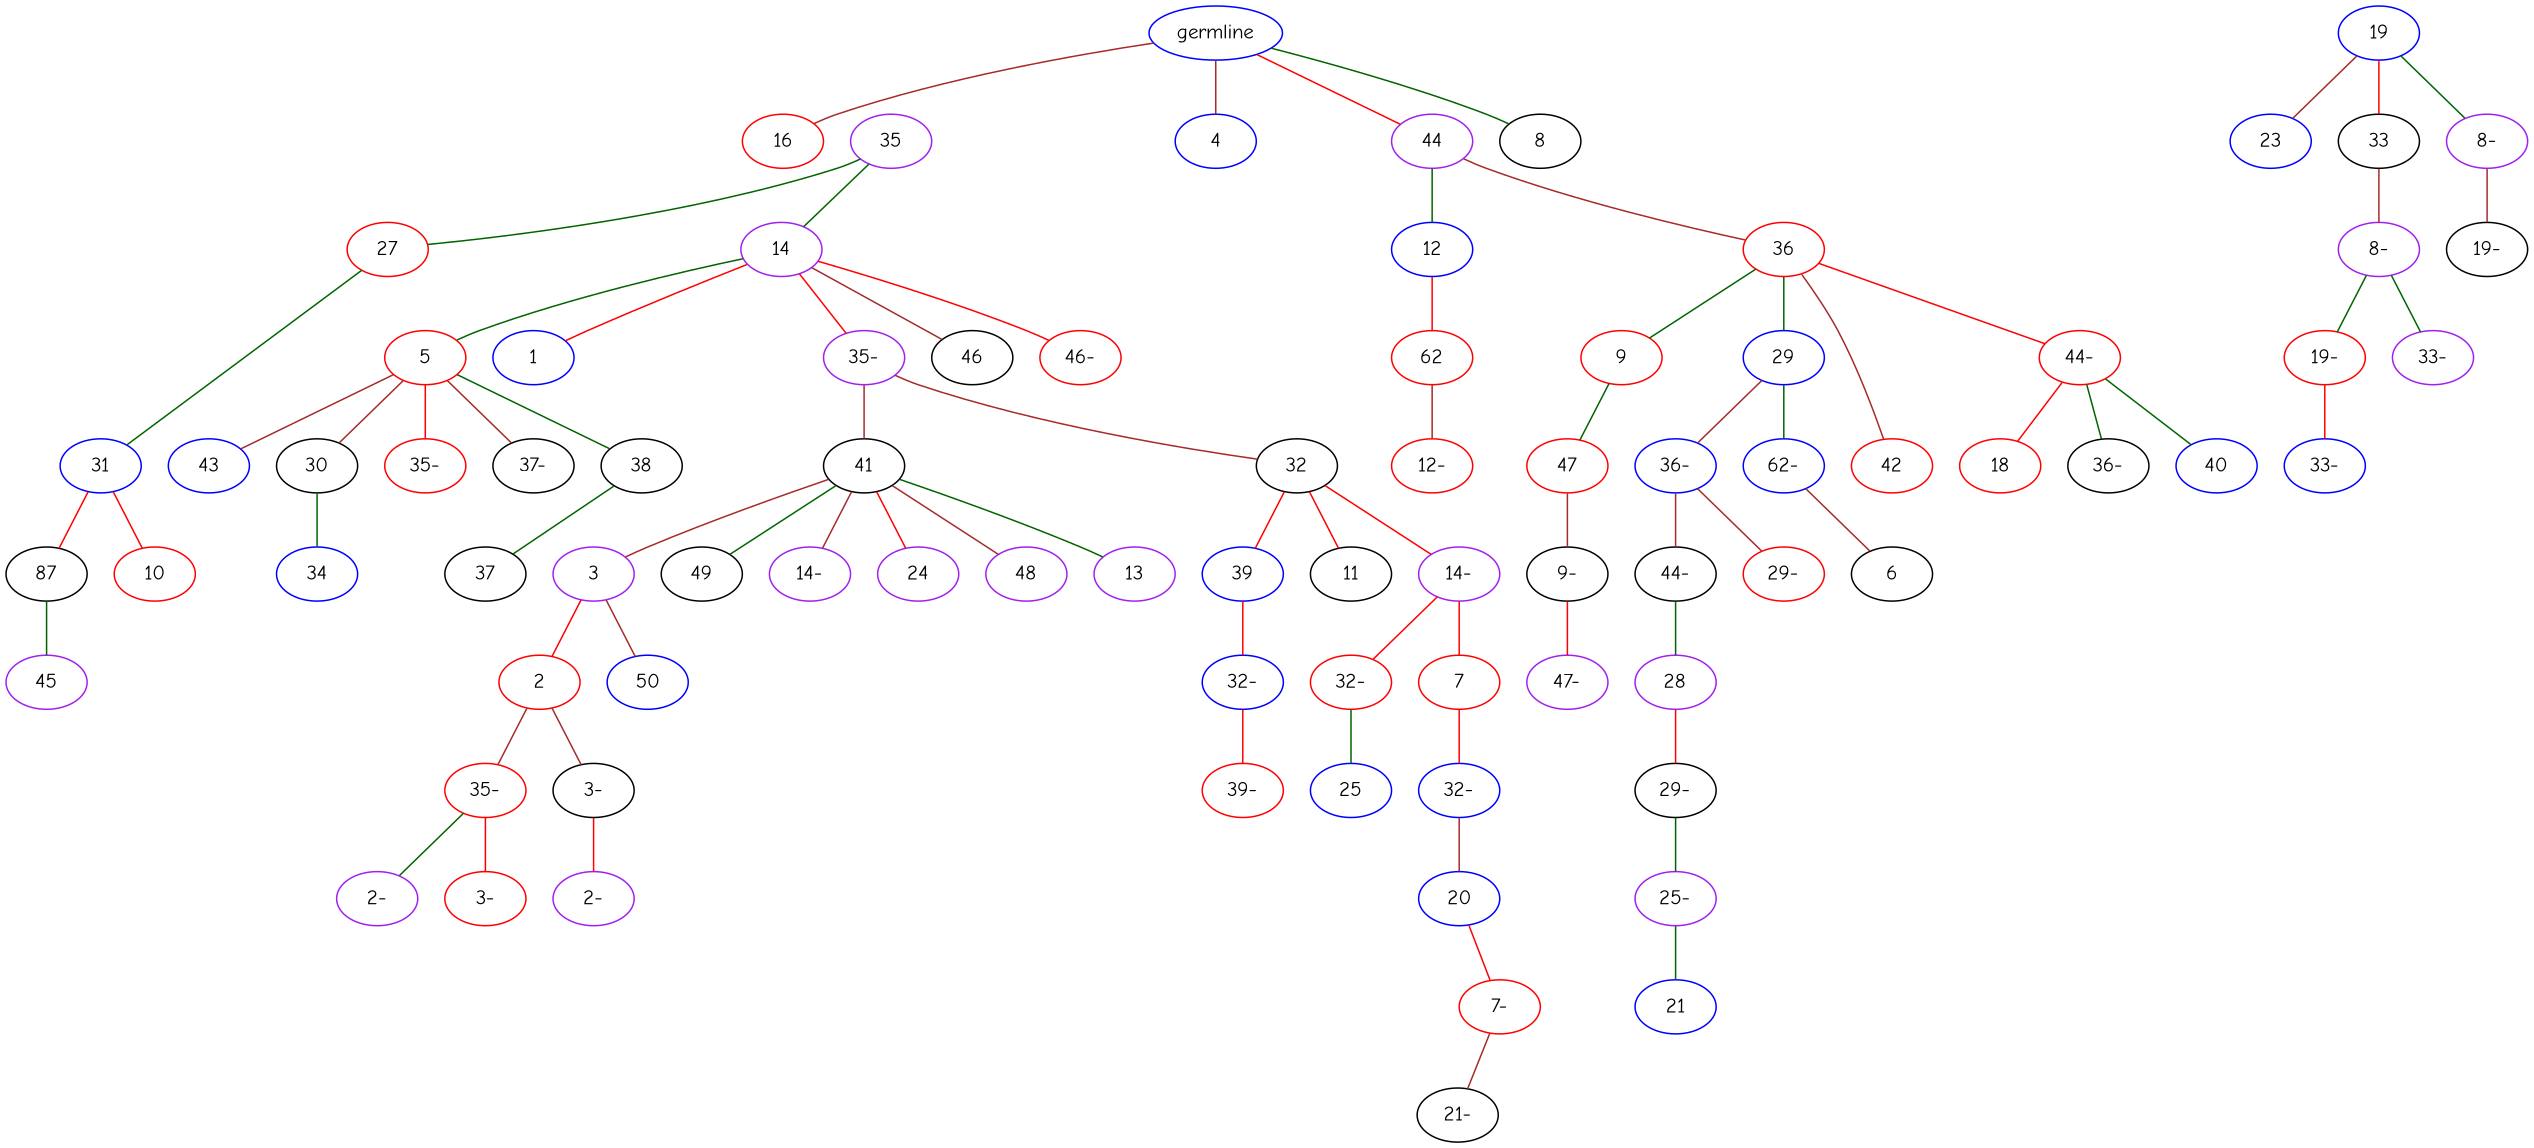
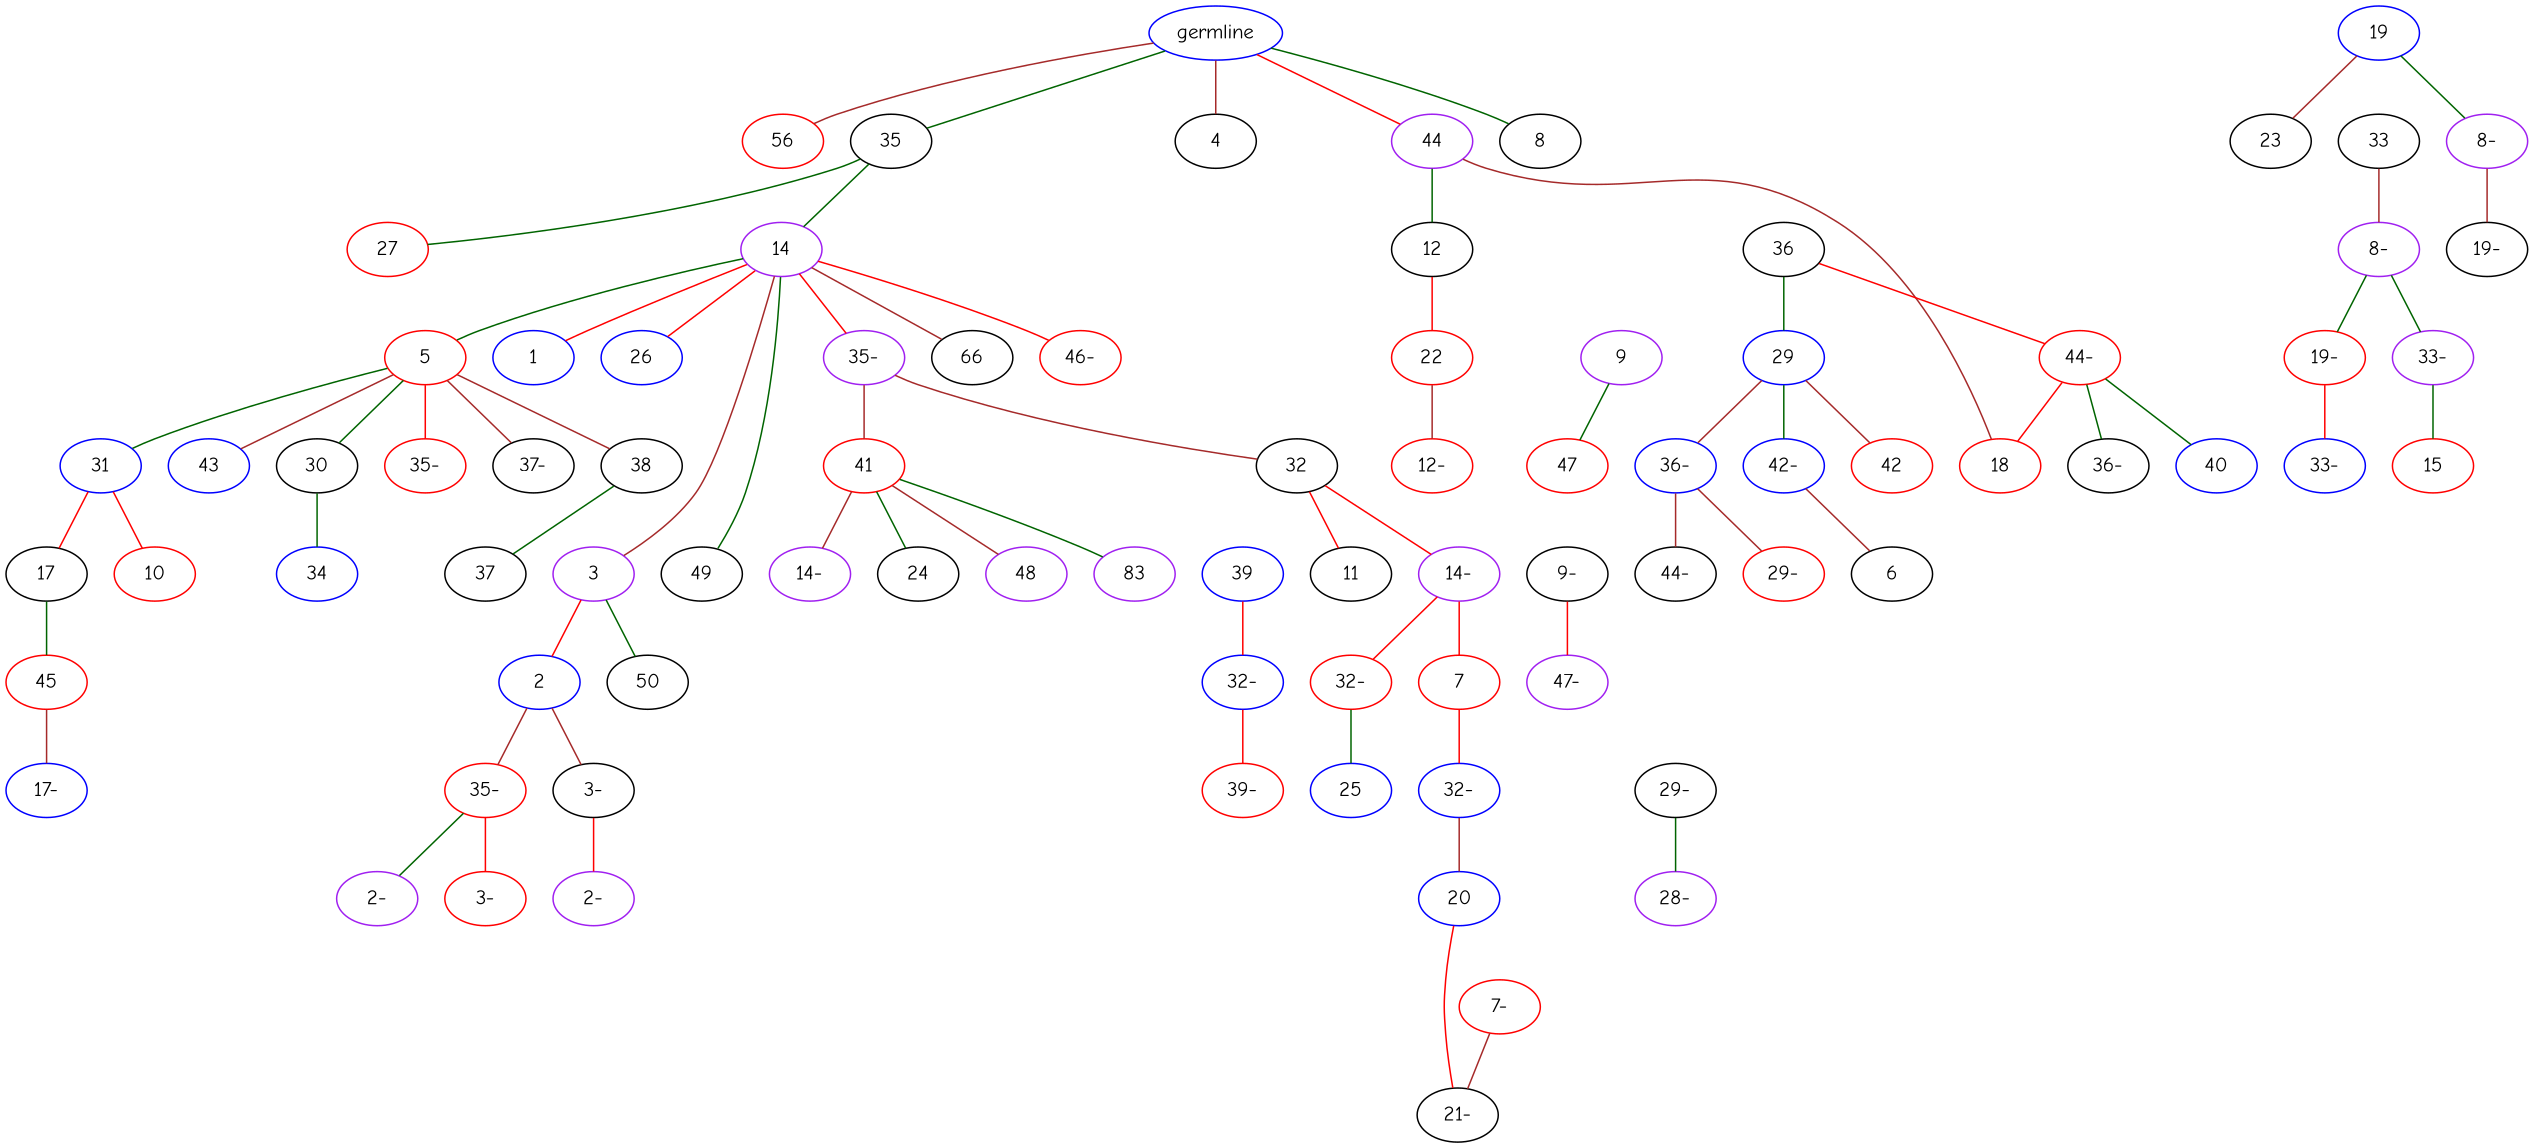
(2379, 87) -> none
none -> (1046, 90)
(783, 141) -> (783, 141)
(891, 141) -> (891, 141)
(1216, 141) -> (1216, 141)
(2271, 141) -> (2271, 141)
(1603, 205) -> (1786, 196)
(1432, 249) -> (1432, 249)
(1784, 249) -> (1784, 249)
(1702, 304) -> none
(1849, 353) -> (1838, 412)
(244, 358) -> (258, 404)
none -> (642, 358)
(972, 358) -> (972, 358)
(1432, 358) -> (1432, 358)
(1621, 358) -> (1621, 358)
(371, 412) -> (371, 412)
(533, 412) -> (533, 412)
(864, 466) -> (864, 466)
(1784, 466) -> (1784, 466)
none -> (2433, 466)
(726, 516) -> (725, 432)
(783, 520) -> (765, 417)
(891, 520) -> (891, 520)
(1270, 520) -> none
(1567, 520) -> none
(47, 574) -> (47, 574)
(918, 574) -> (918, 574)
(1135, 574) -> (1135, 574)
(621, 628) -> (621, 628)
(47, 682) -> (47, 682)
(539, 682) -> (539, 682)
(648, 682) -> (648, 682)
(1676, 682) -> none
none -> (47, 790)
(1676, 899) -> (1676, 899)
(1479, 952) -> (1444, 1007)
(1676, 1007) -> none
